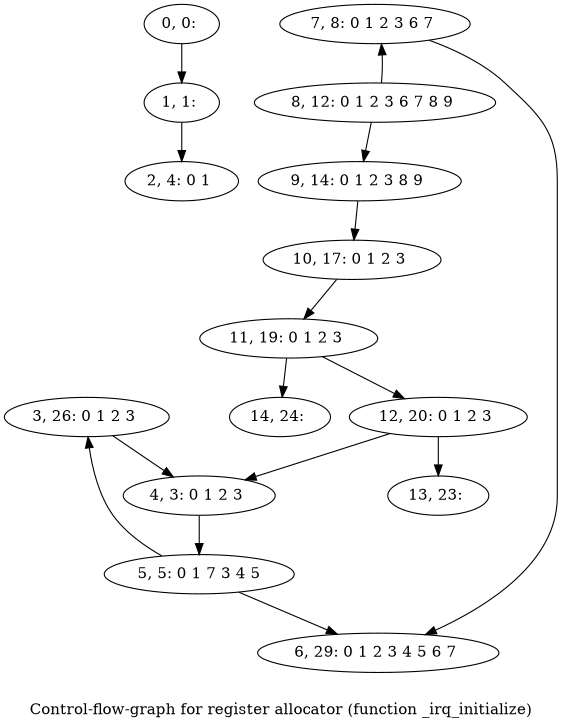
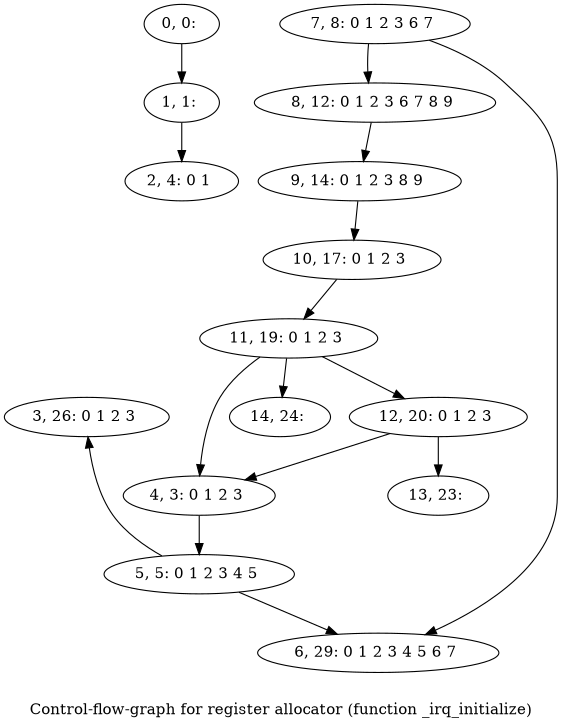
(382, 69) -> (368, 58)
(138, 453) -> (217, 403)
(199, 574) -> (199, 574)
